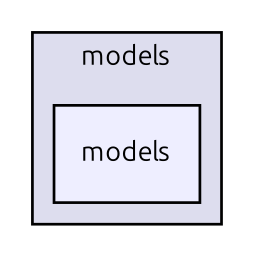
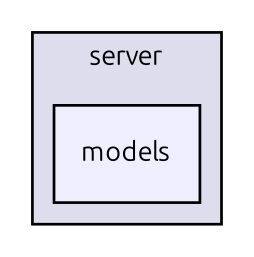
(127, 58) -> (127, 58)
